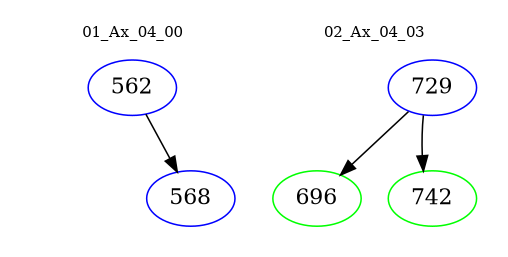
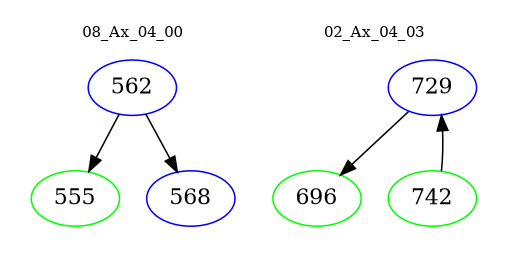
(133, 33) -> (133, 33)
(422, 135) -> (443, 151)
none -> (75, 199)
